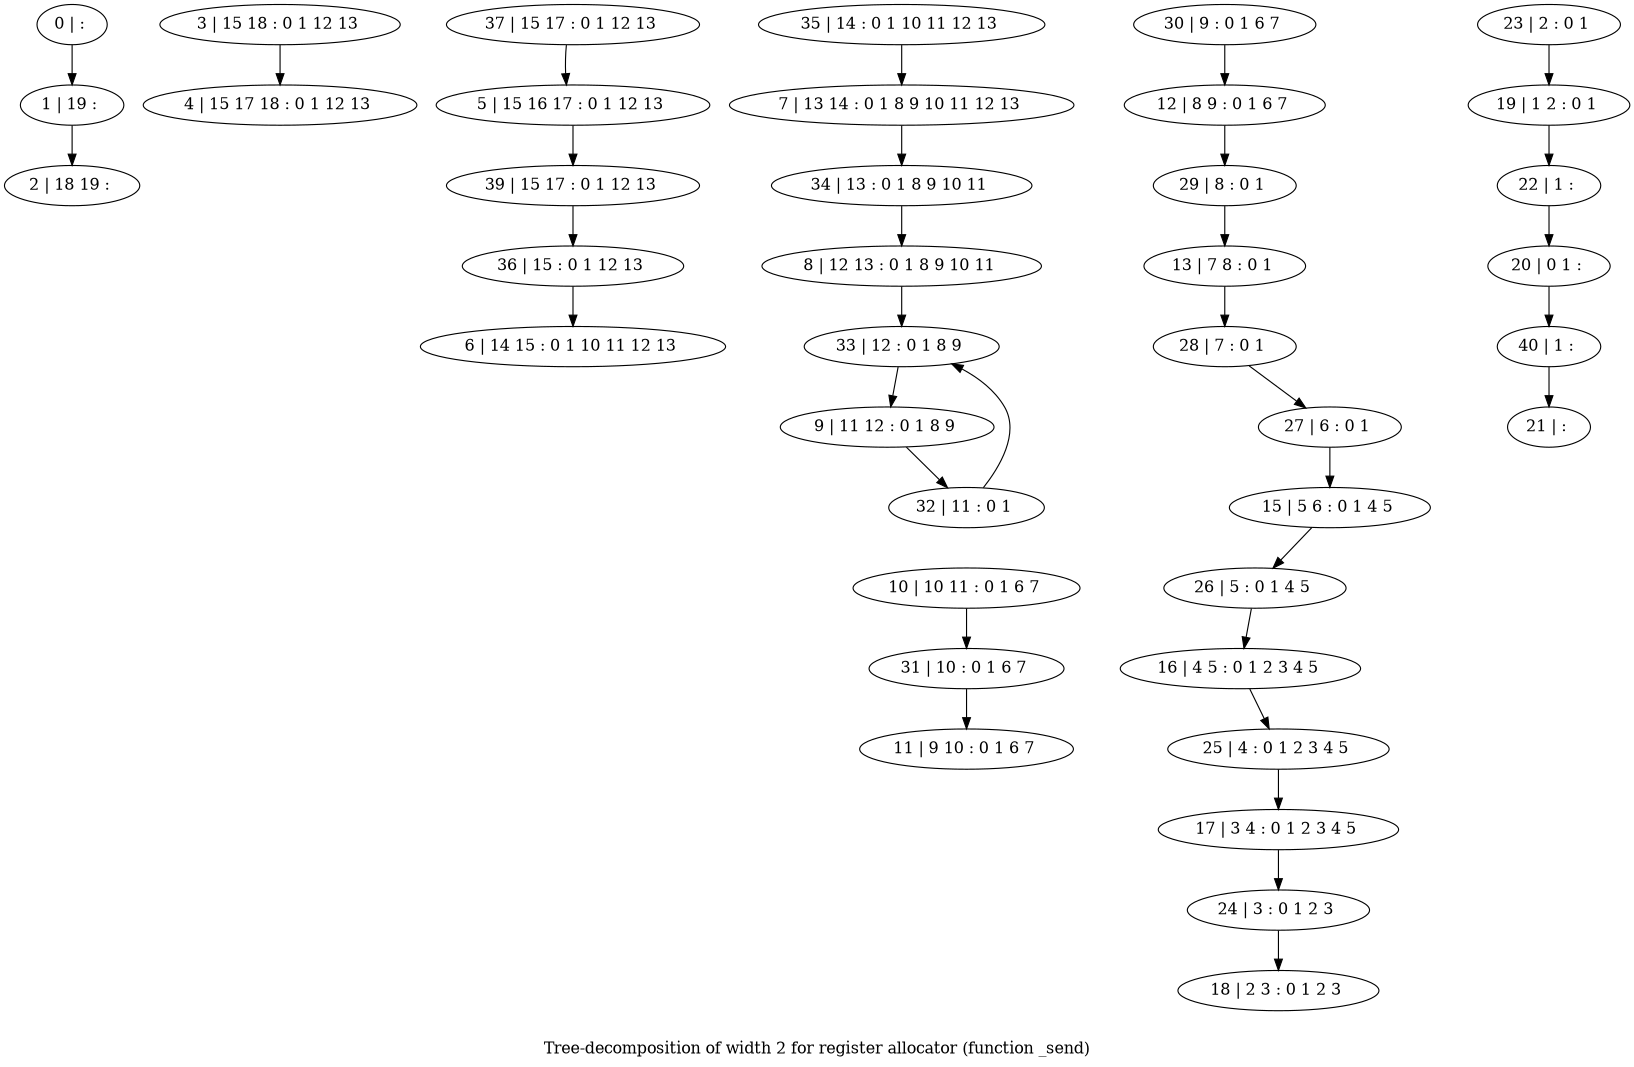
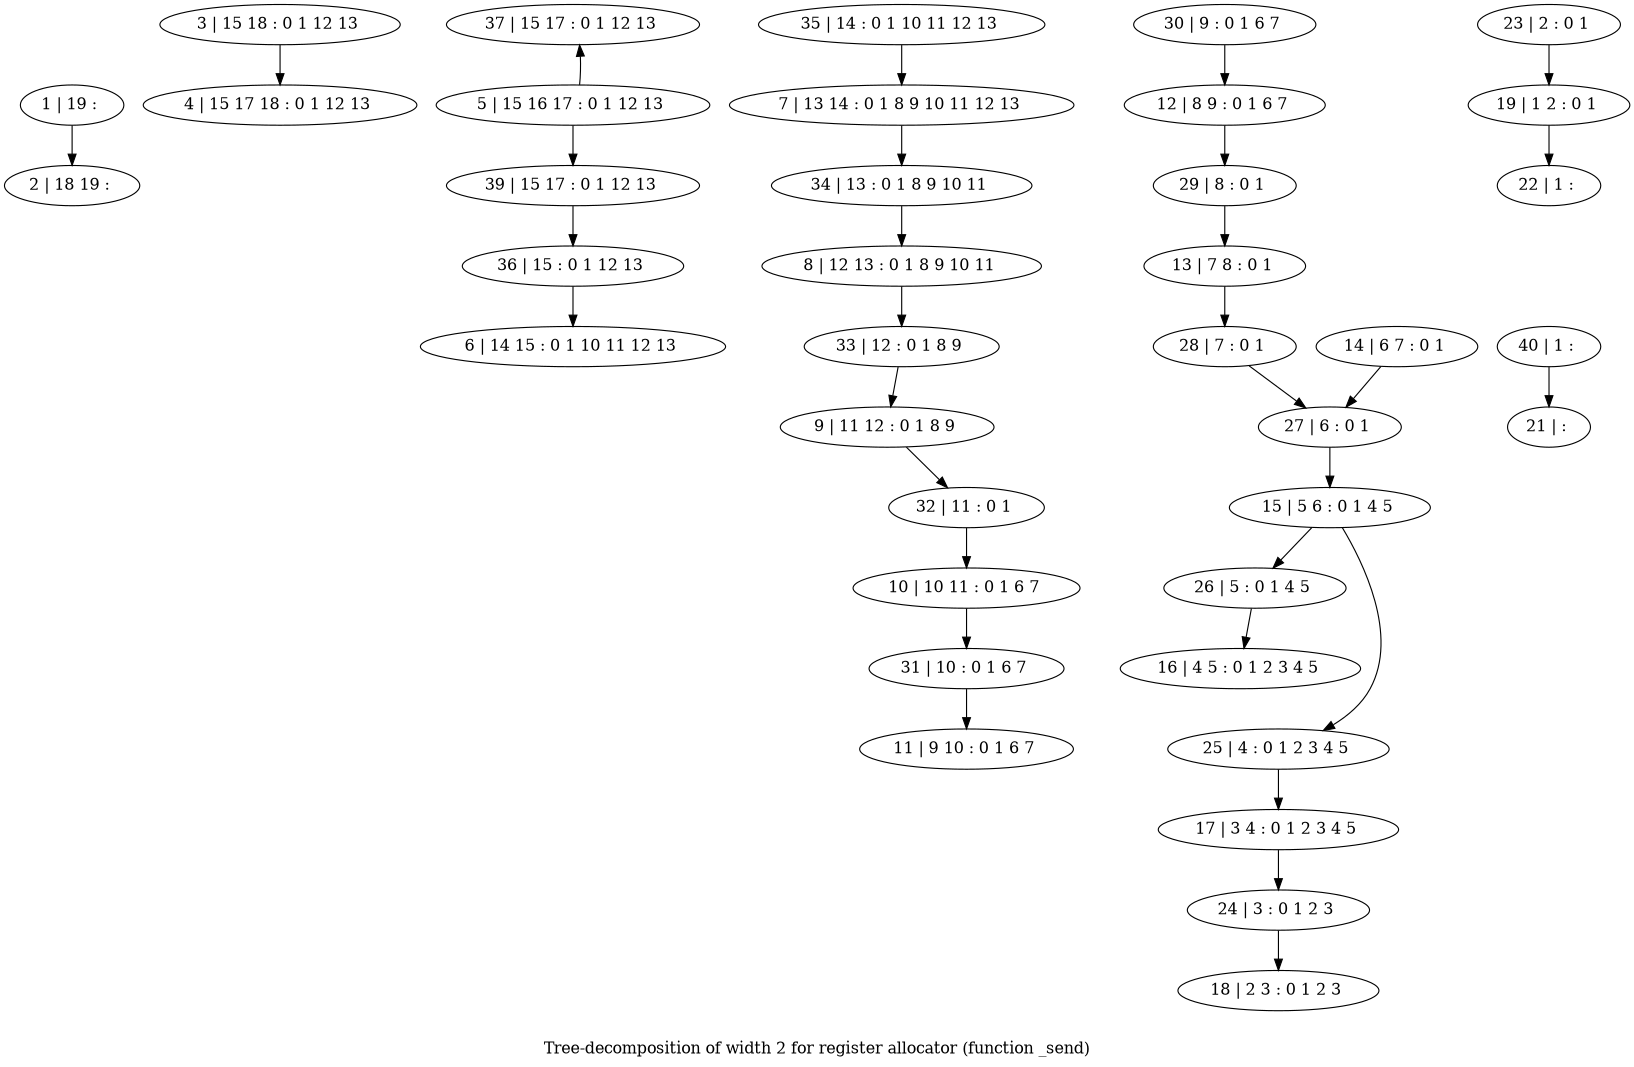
(72, 25) -> none
(566, 59) -> (580, 71)
(1549, 266) -> none
none -> (1397, 347)
(1009, 422) -> (967, 542)
(1257, 704) -> (1380, 631)
